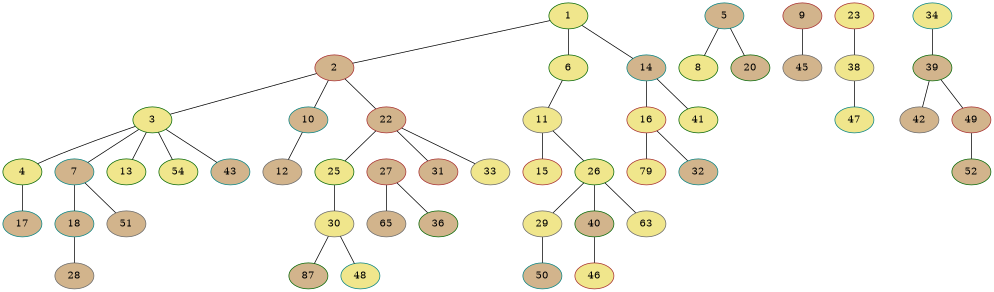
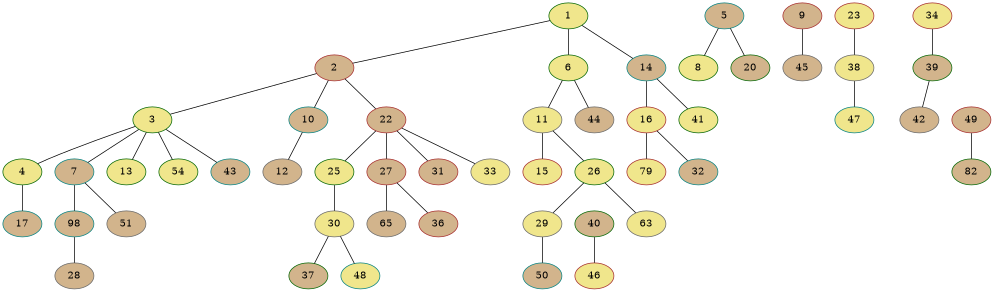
(932, 16) -> (932, 16)
(952, 94) -> none
none -> (594, 120)
none -> (386, 146)
(971, 172) -> (971, 172)
(594, 198) -> none
(74, 224) -> (74, 224)
(438, 224) -> (438, 224)
(308, 276) -> (308, 276)
